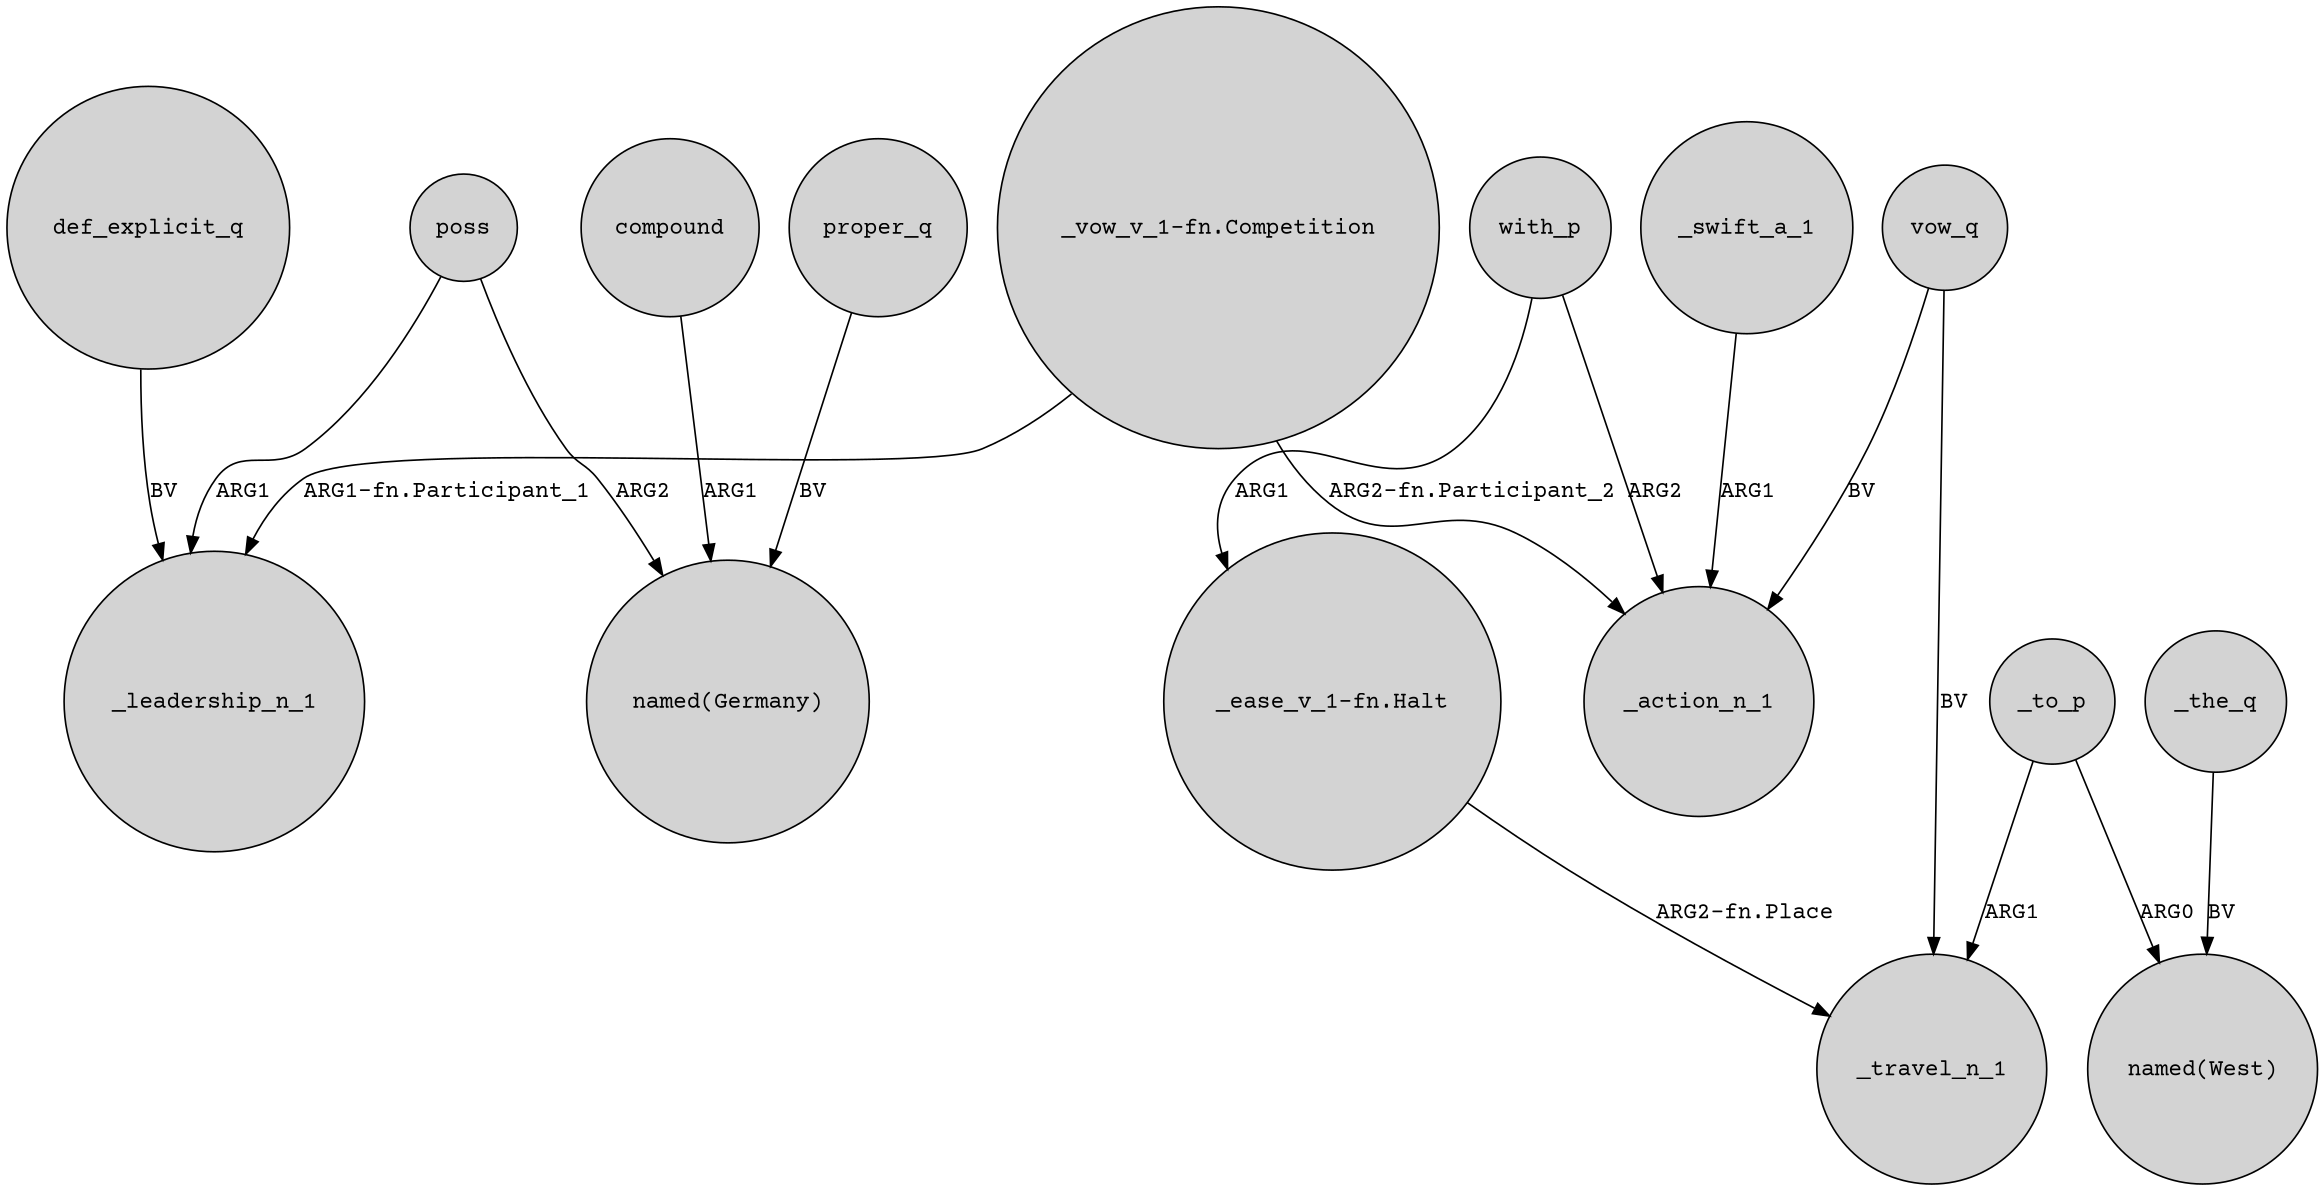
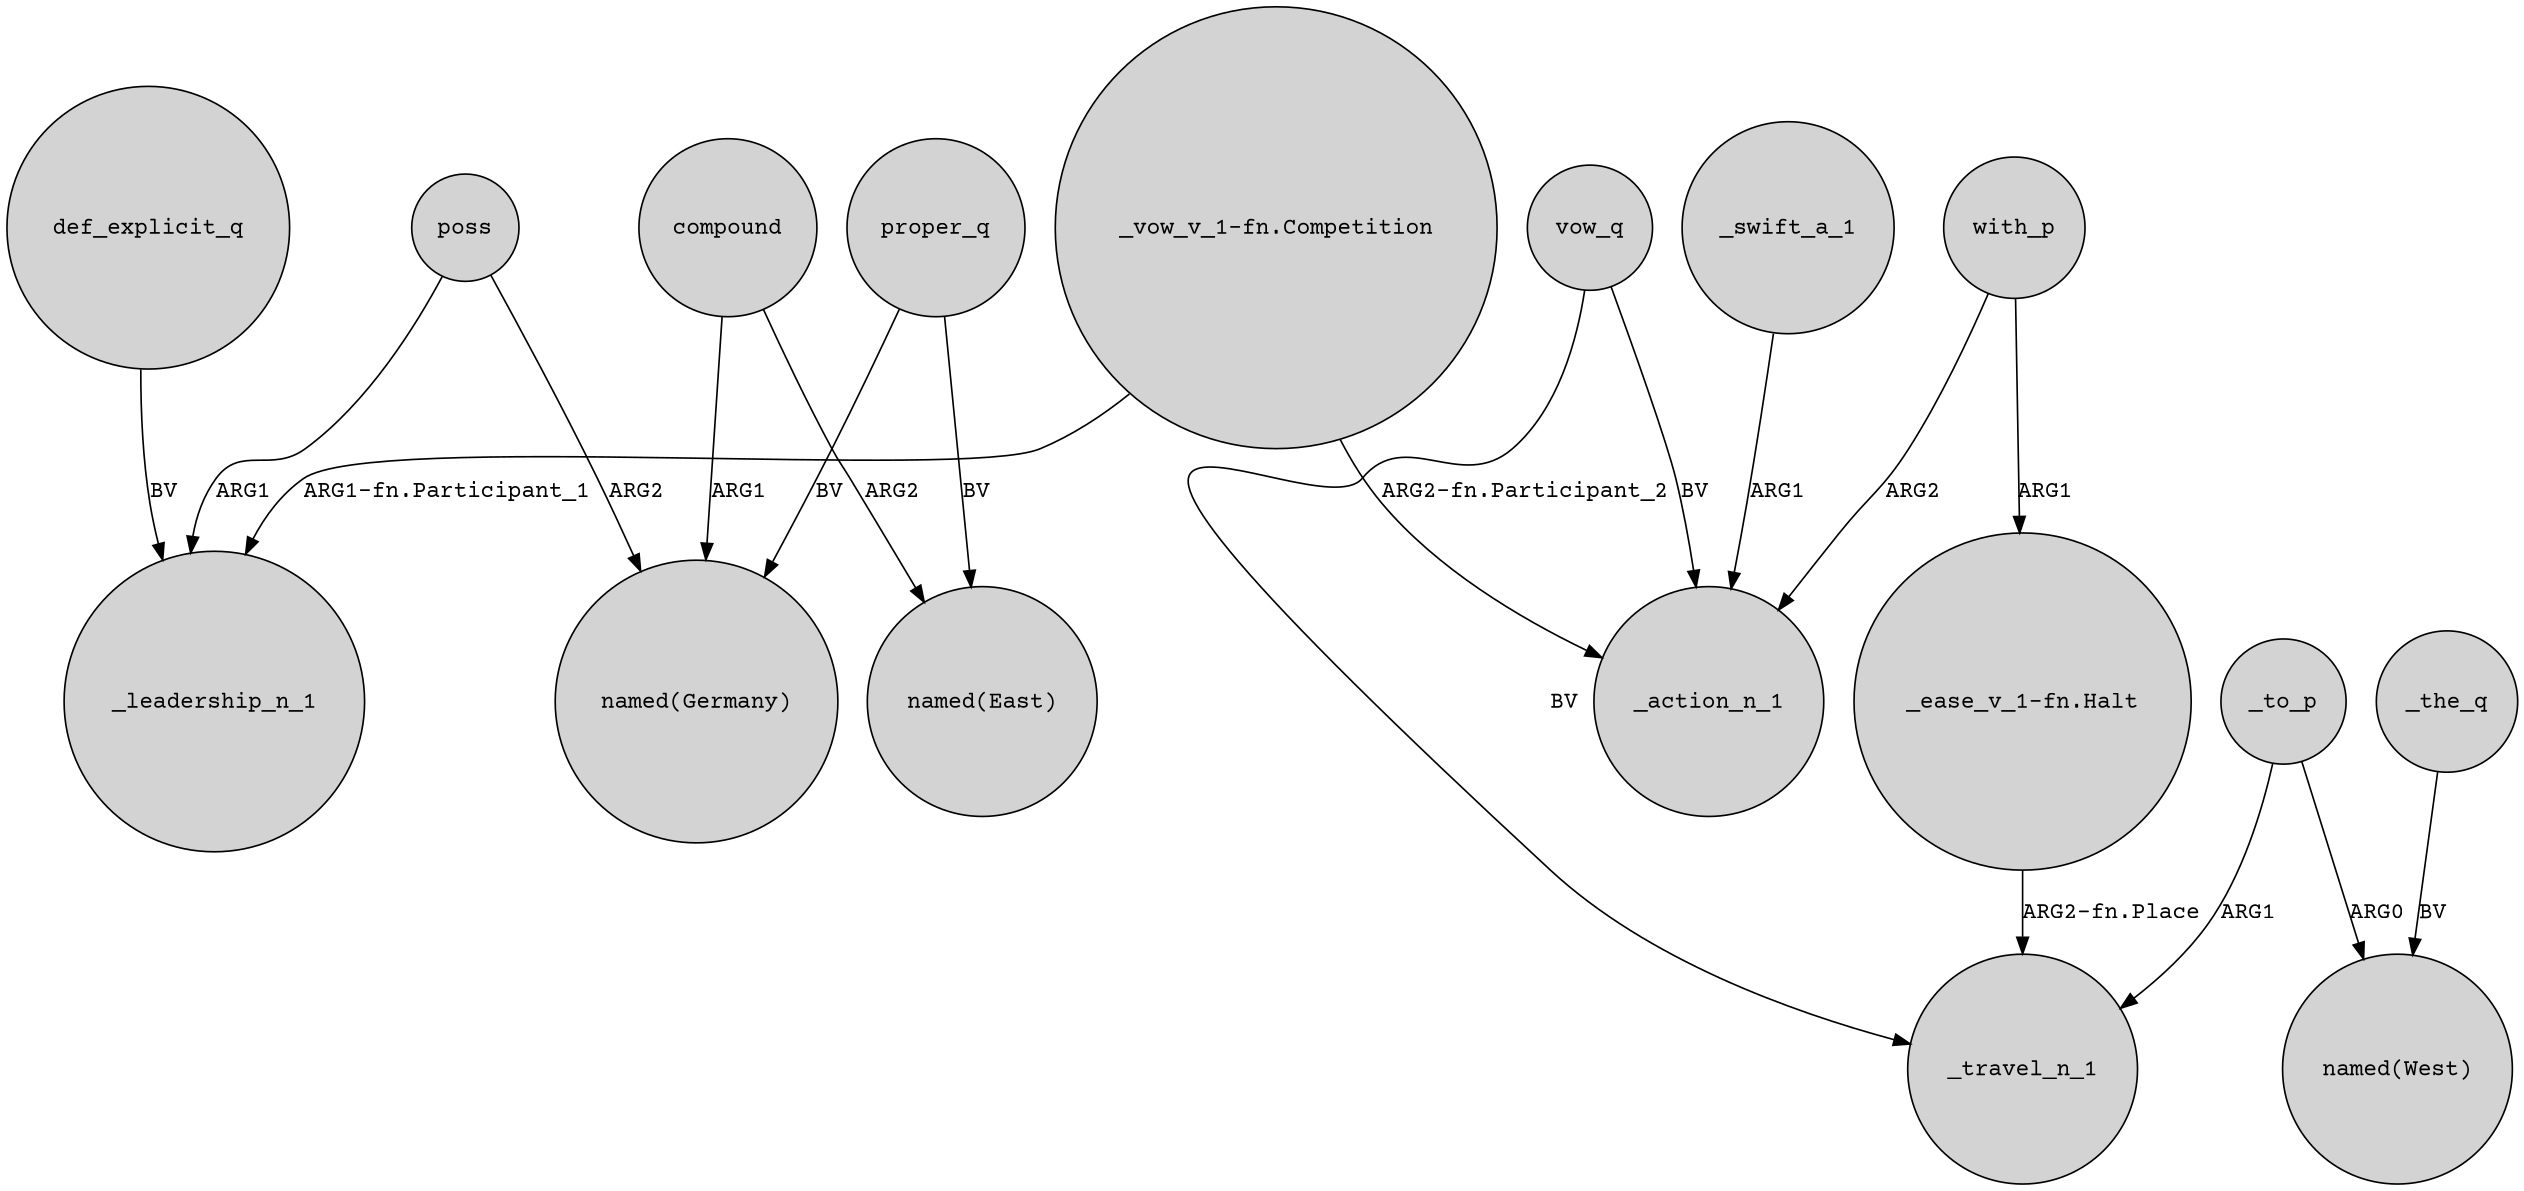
none -> (982, 702)
